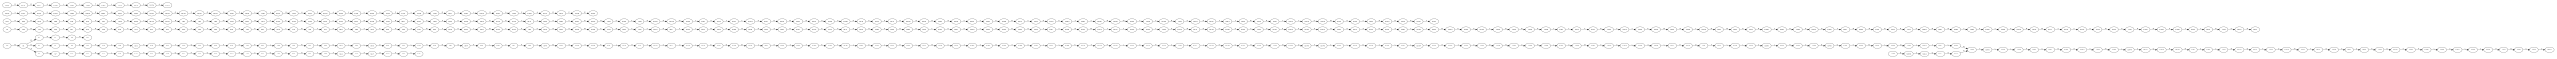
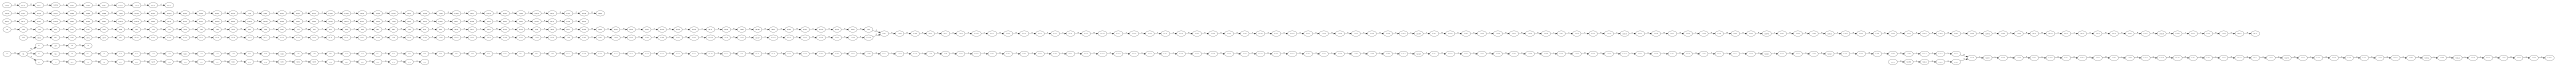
(853, 21) -> (876, 36)
